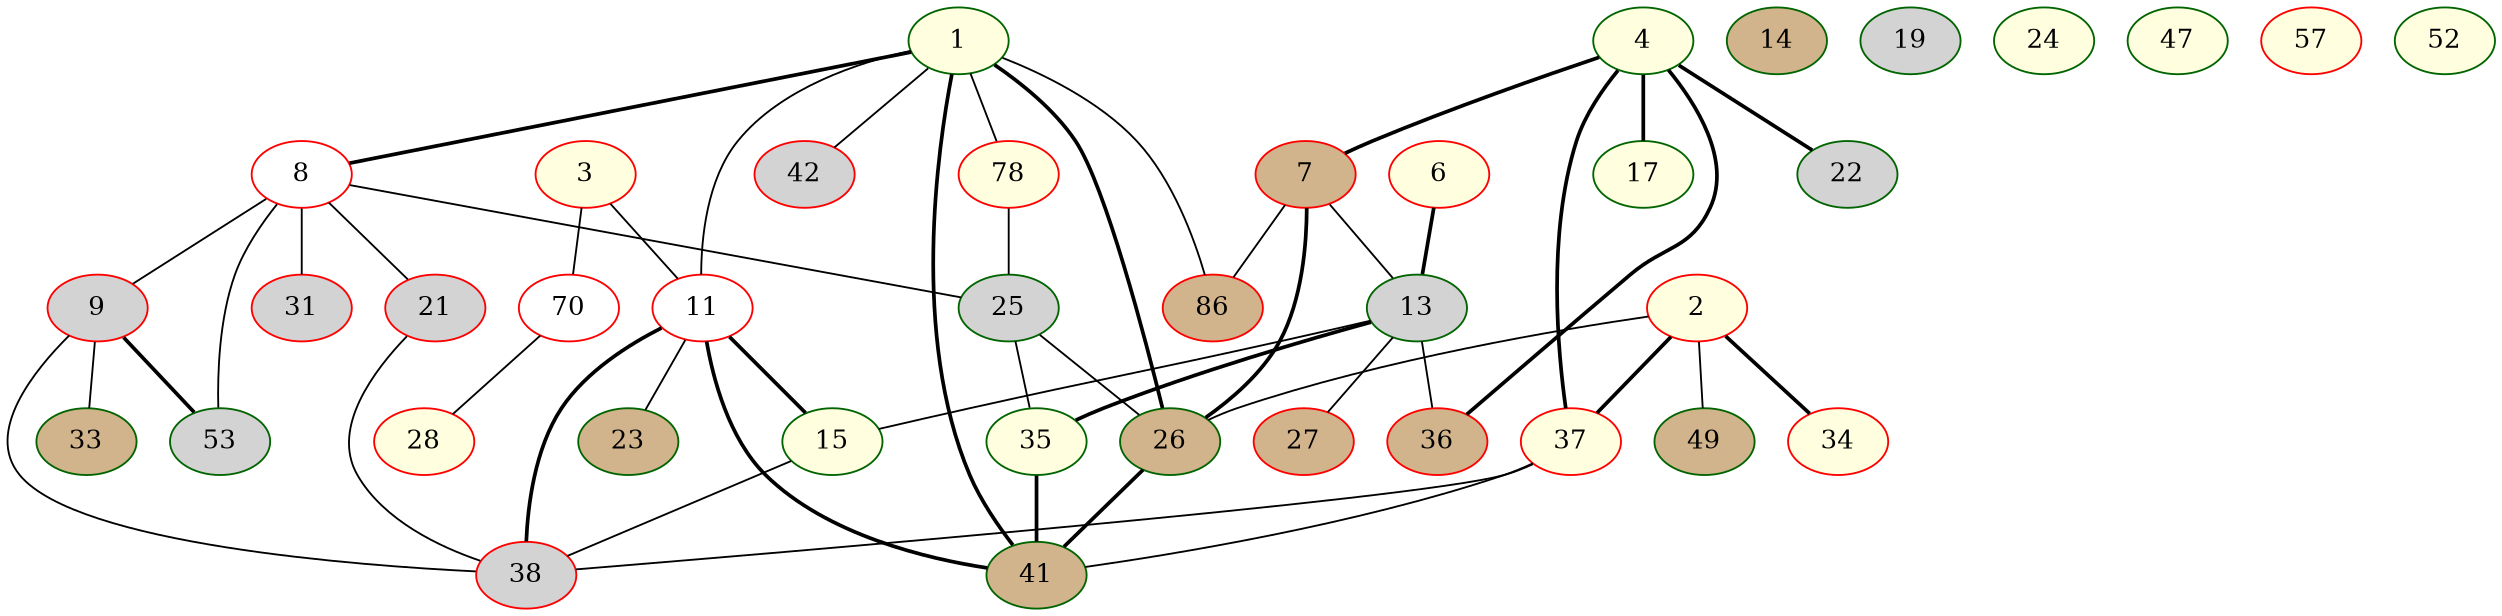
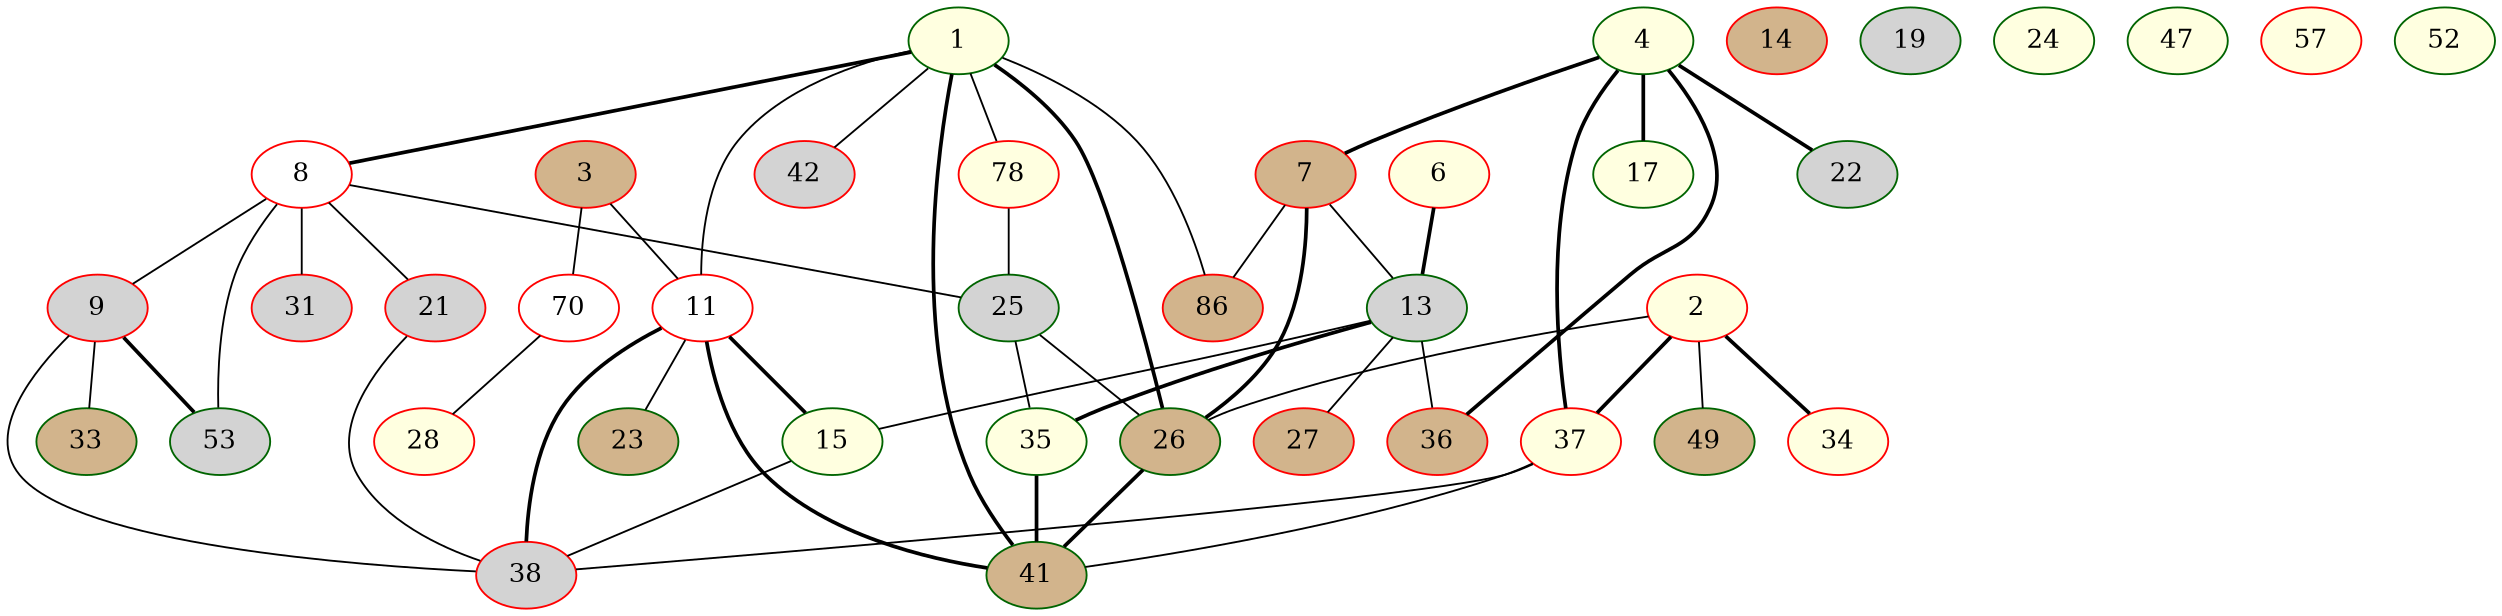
(1777, 41) -> (1777, 41)
(586, 174) -> (586, 174)
